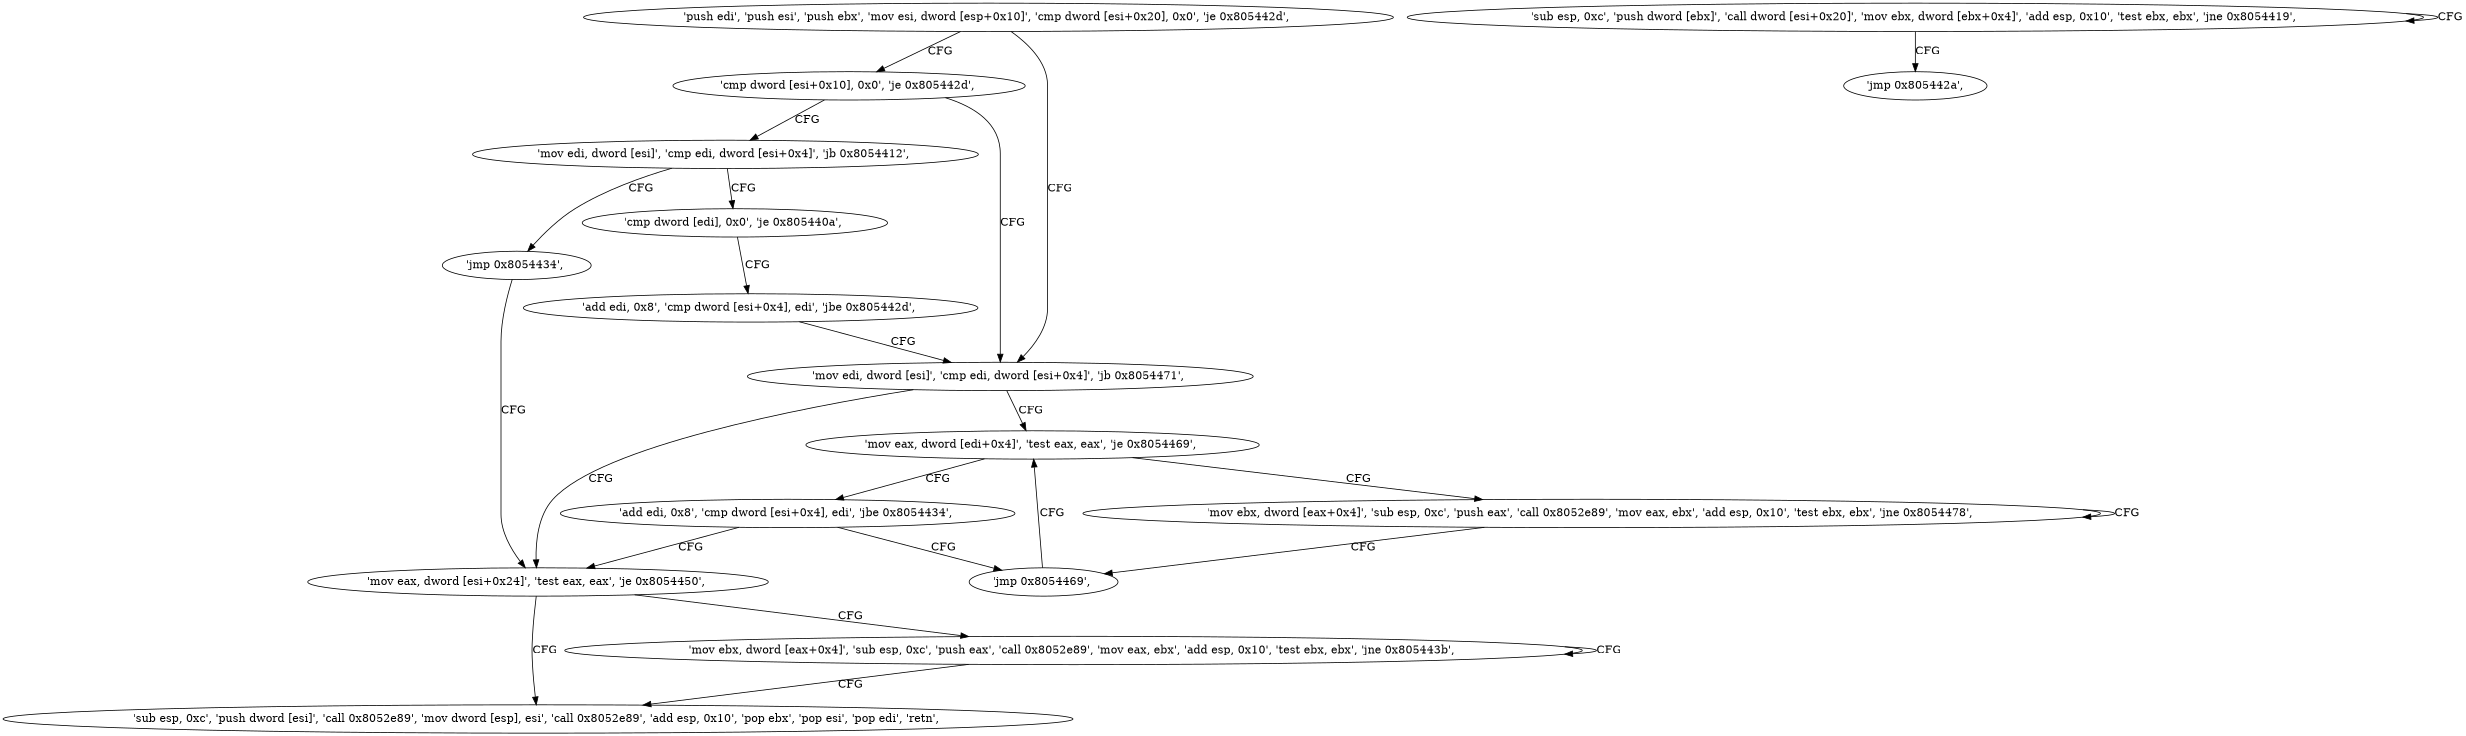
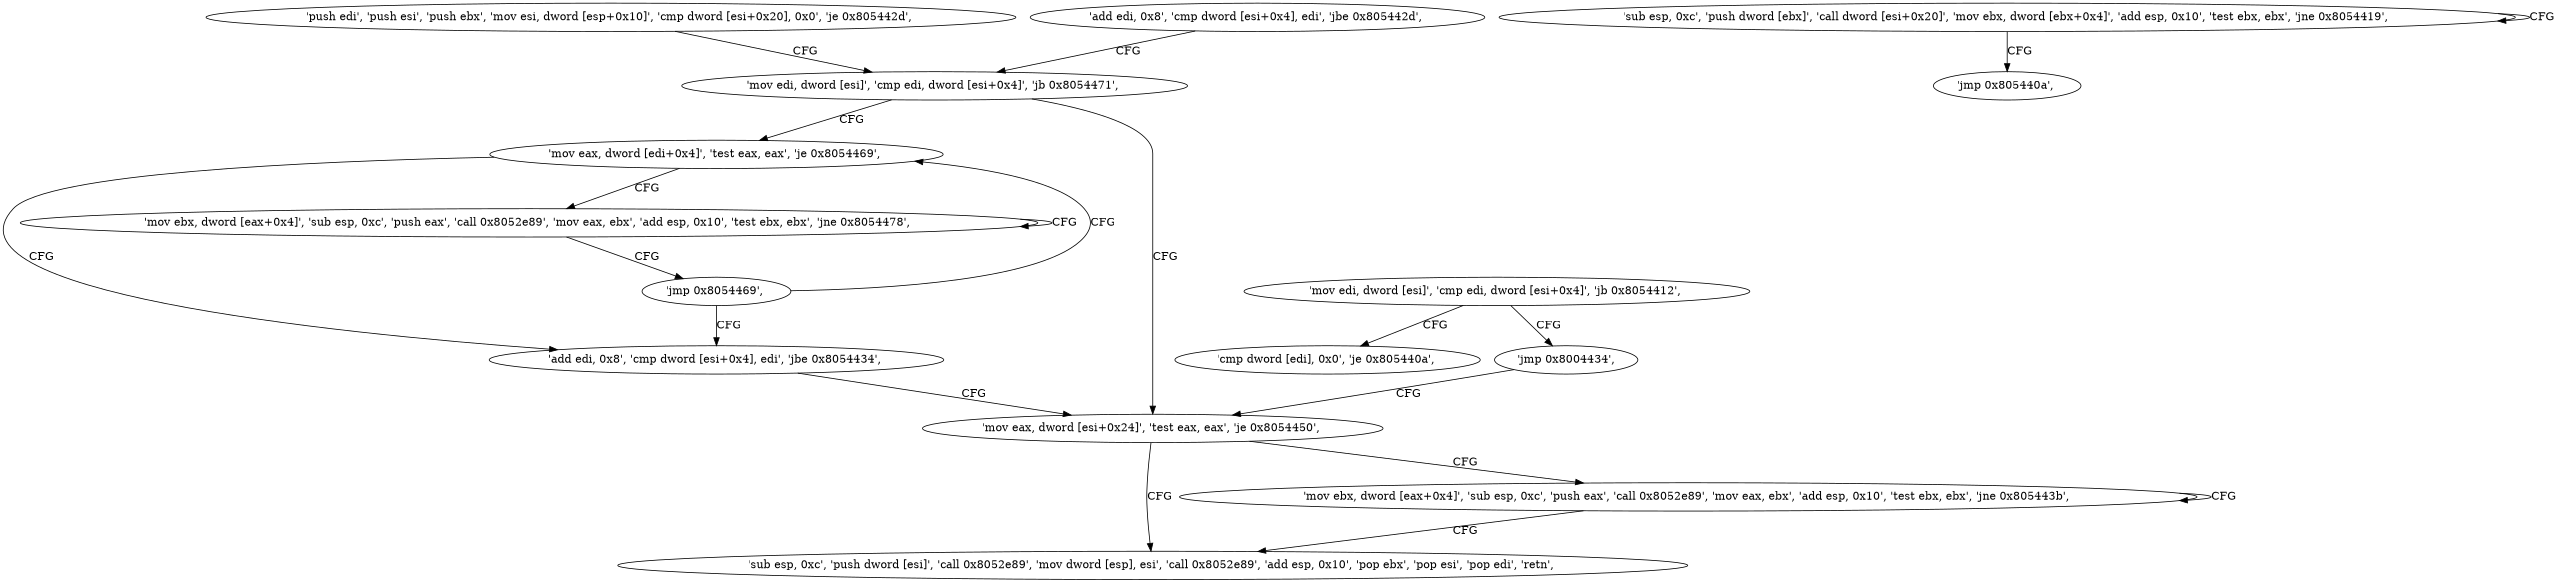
(849, 86) -> none
(1915, 86) -> (2007, 86)
(742, 261) -> none
(517, 265) -> (1566, 360)
(916, 548) -> (716, 322)
